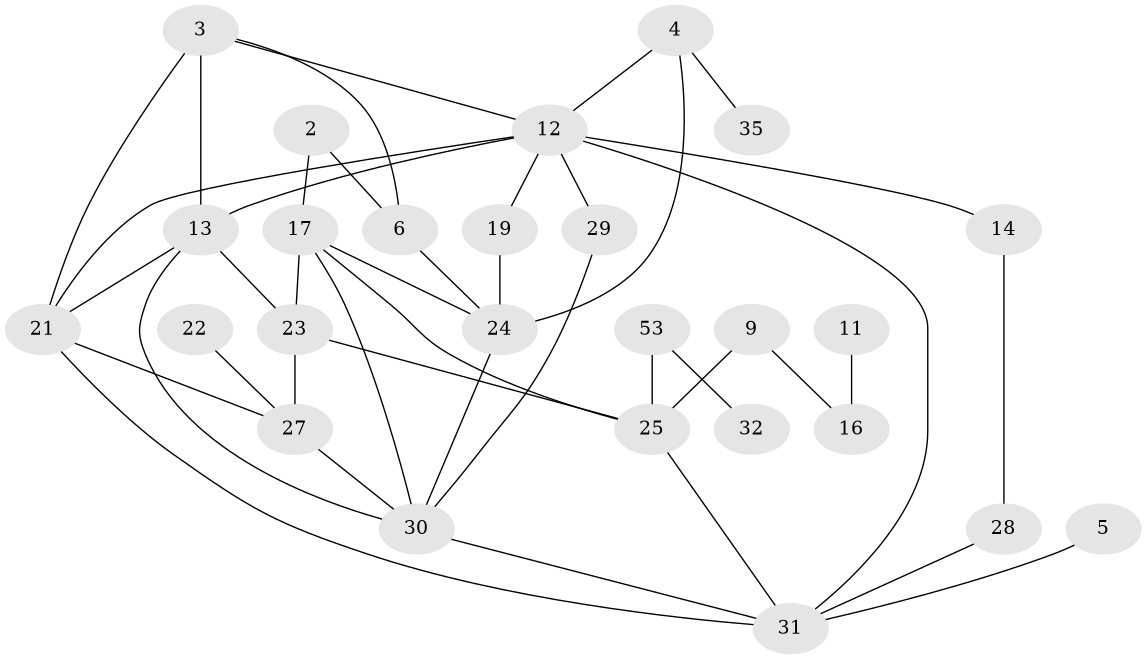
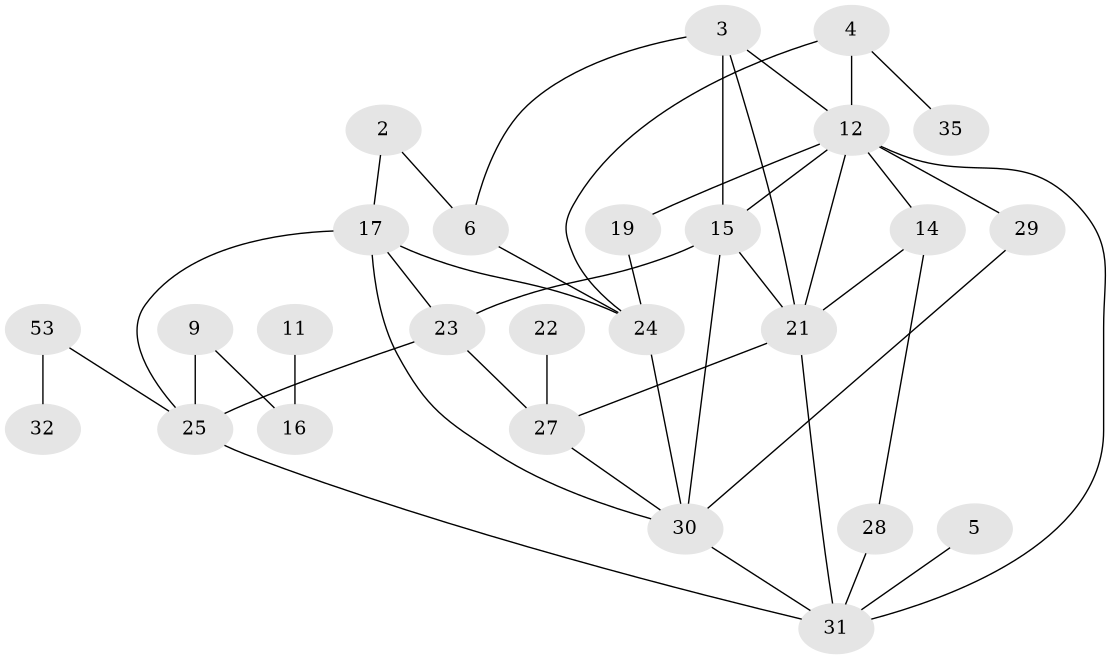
(201, 230) -> (723, 230)
none -> (863, 280)
